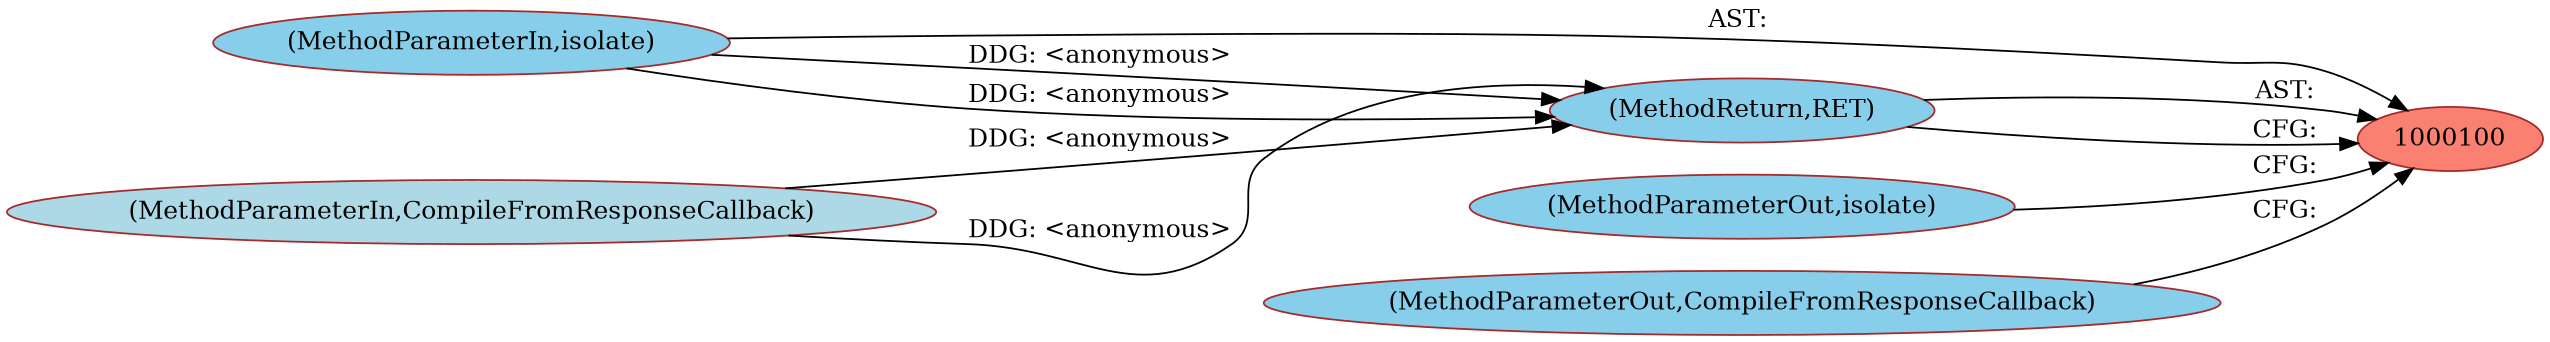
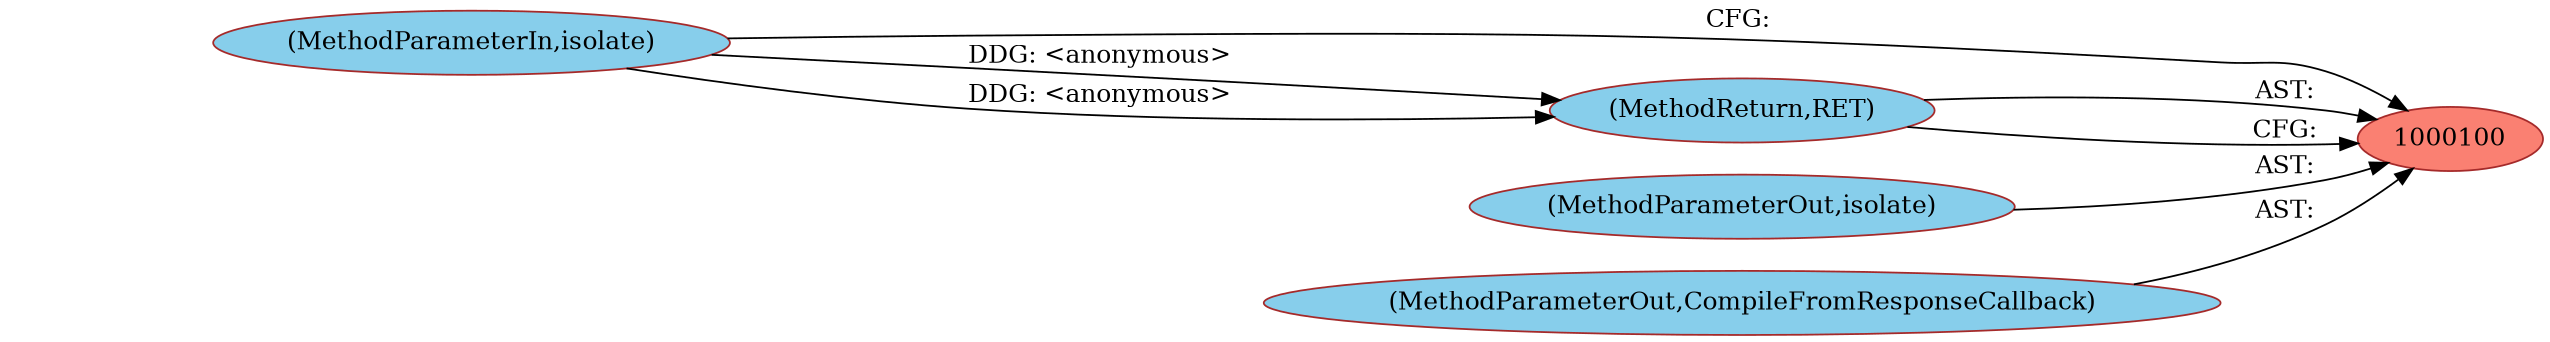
(1742, 20) -> (1742, 20)
(2289, 167) -> (2289, 167)
(2289, 211) -> (2289, 211)
(472, 212) -> none
